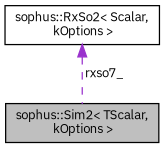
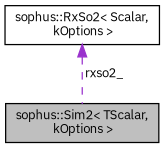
(104, 74) -> (104, 74)
